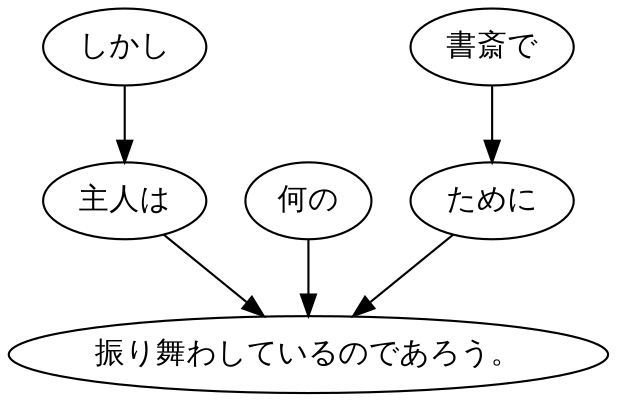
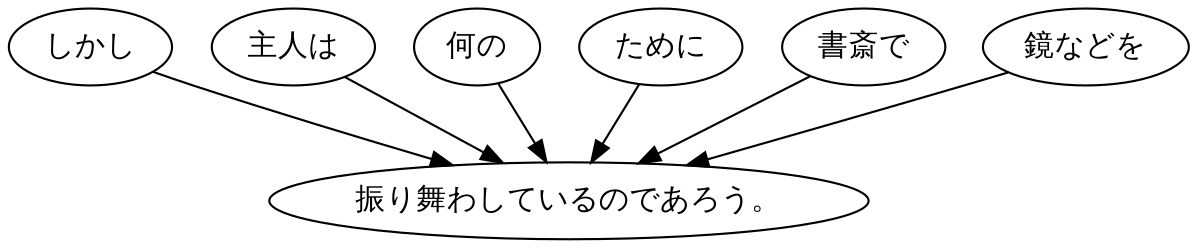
none -> (1086, 47)
(125, 113) -> (292, 117)
(492, 113) -> (734, 115)
